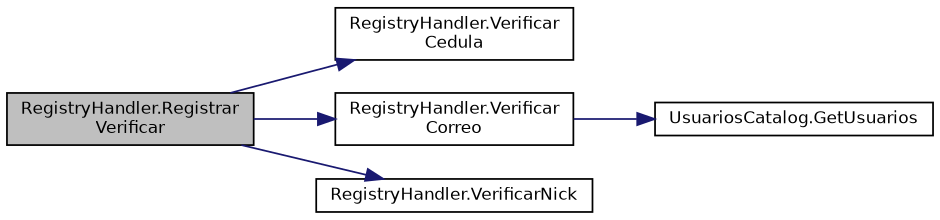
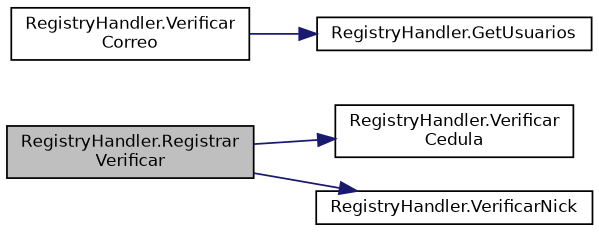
(286, 119) -> none
(794, 119) -> (454, 34)
